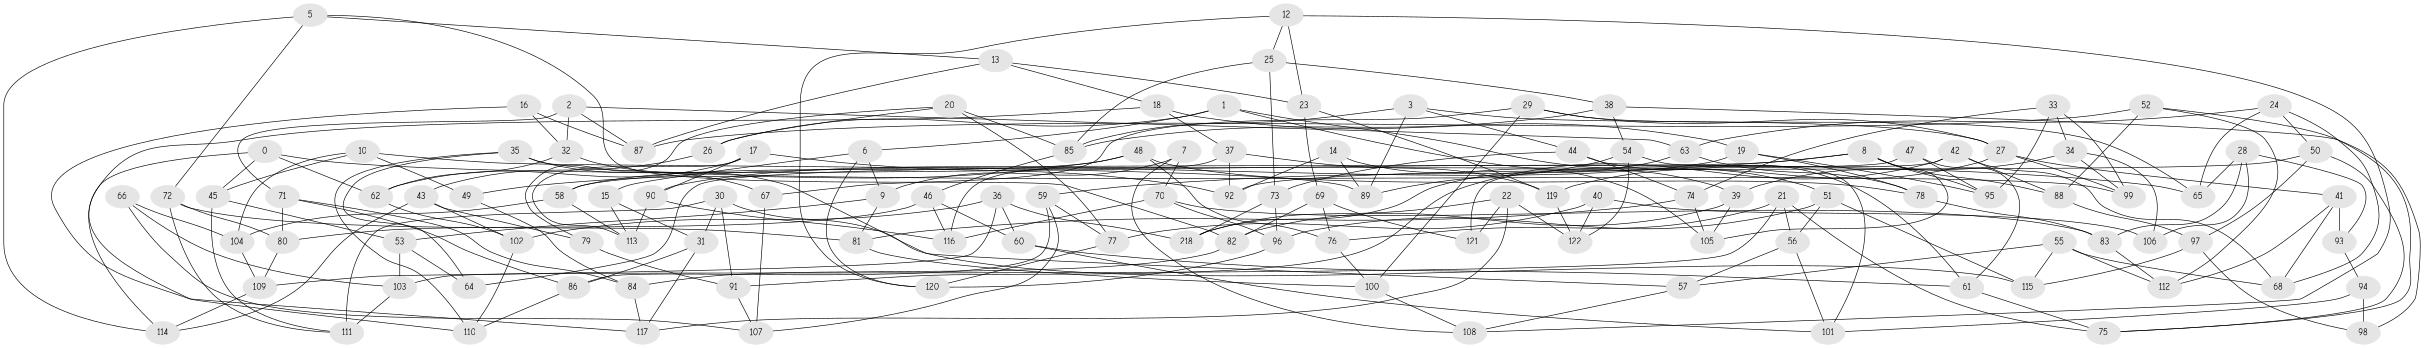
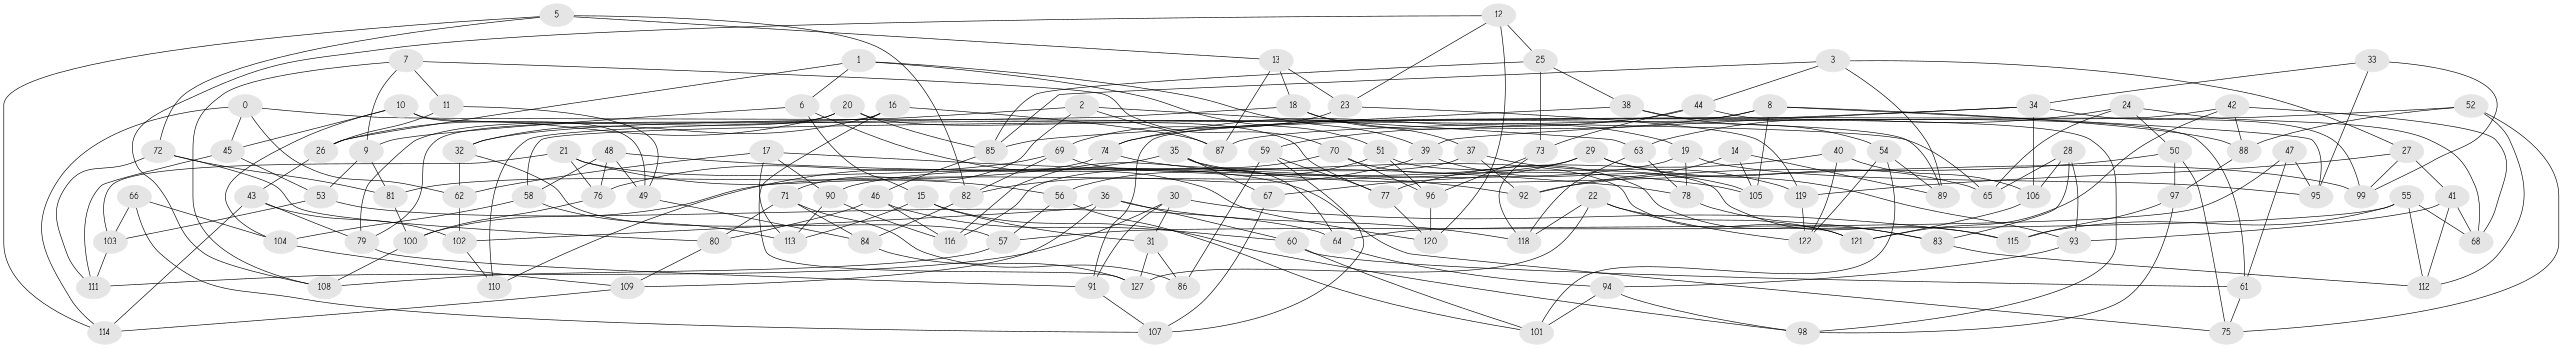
none -> (446, 106)
(1767, 121) -> (1822, 185)
none -> (598, 123)
(1867, 134) -> (1567, 119)
none -> (1984, 215)
(1187, 242) -> (1524, 242)
none -> (1316, 262)
none -> (1469, 274)
(522, 310) -> none
(643, 333) -> (1138, 288)
